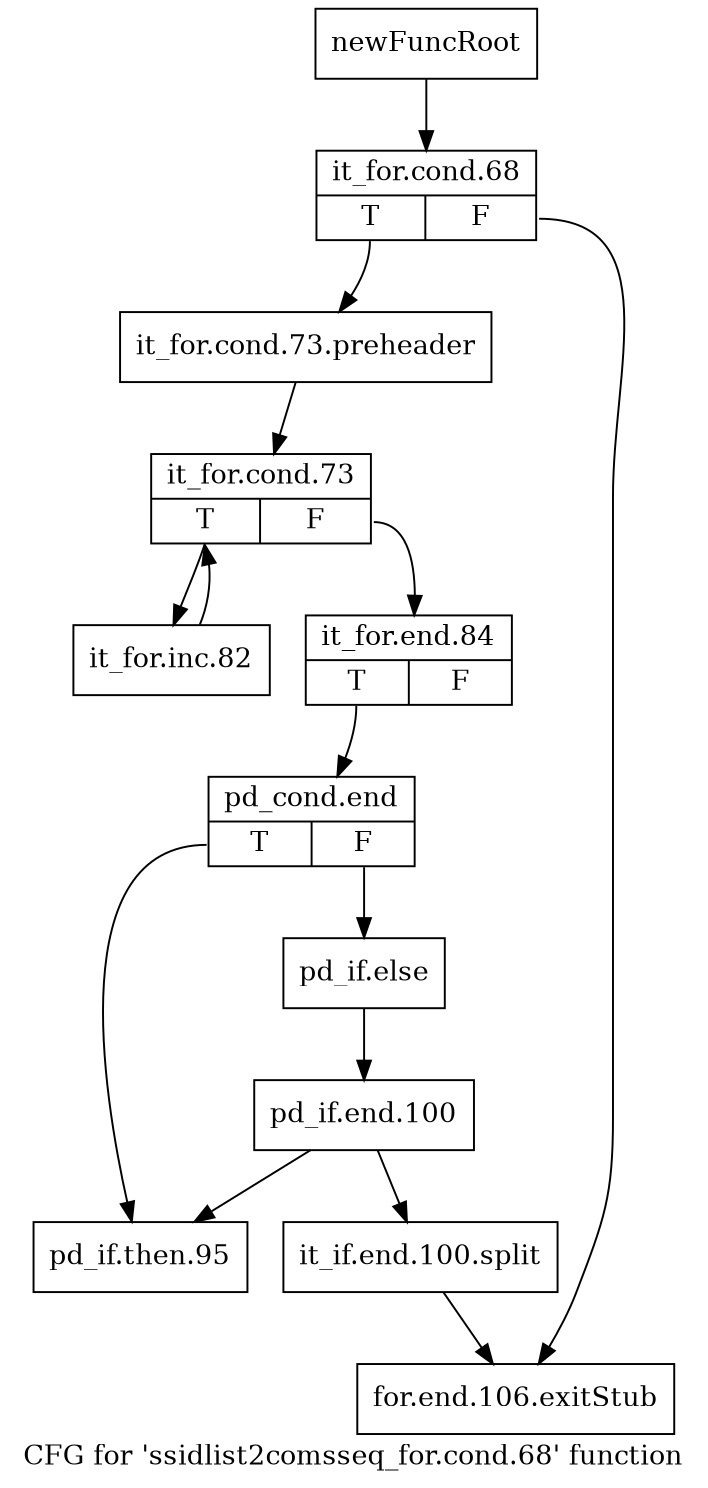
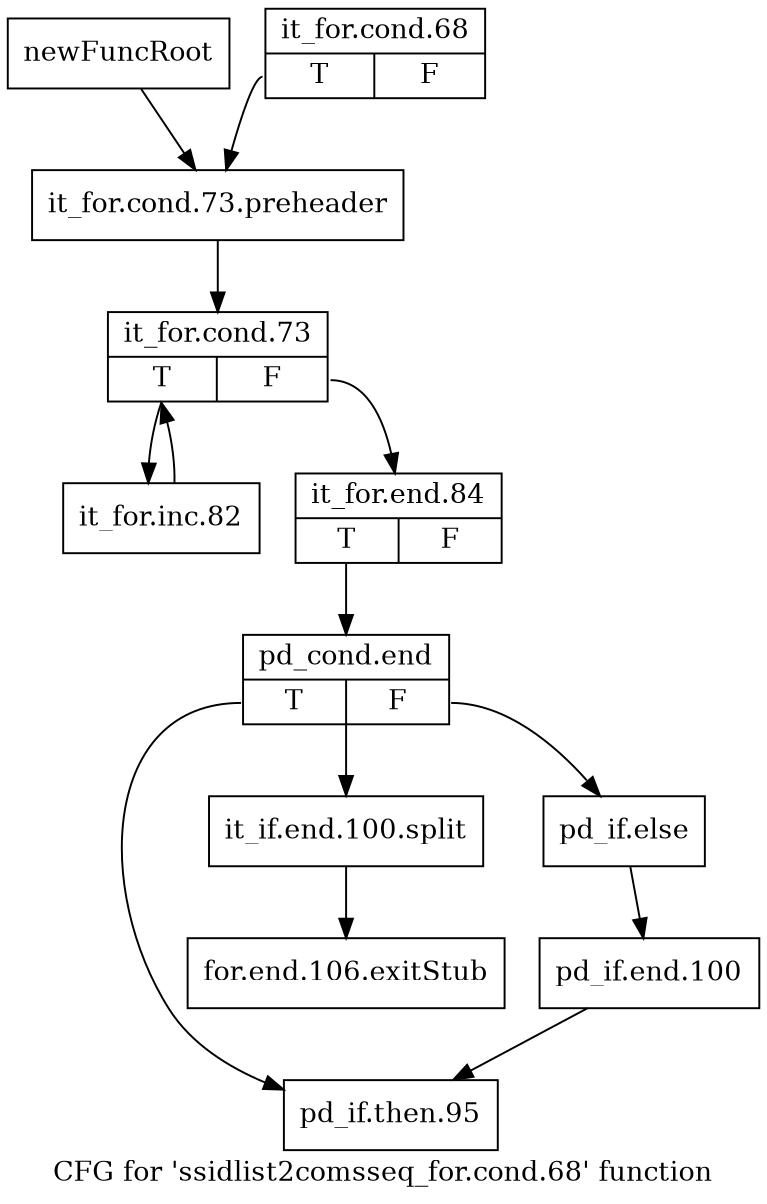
(426, 105) -> (163, 121)
(613, 763) -> none
(389, 1177) -> (346, 750)
